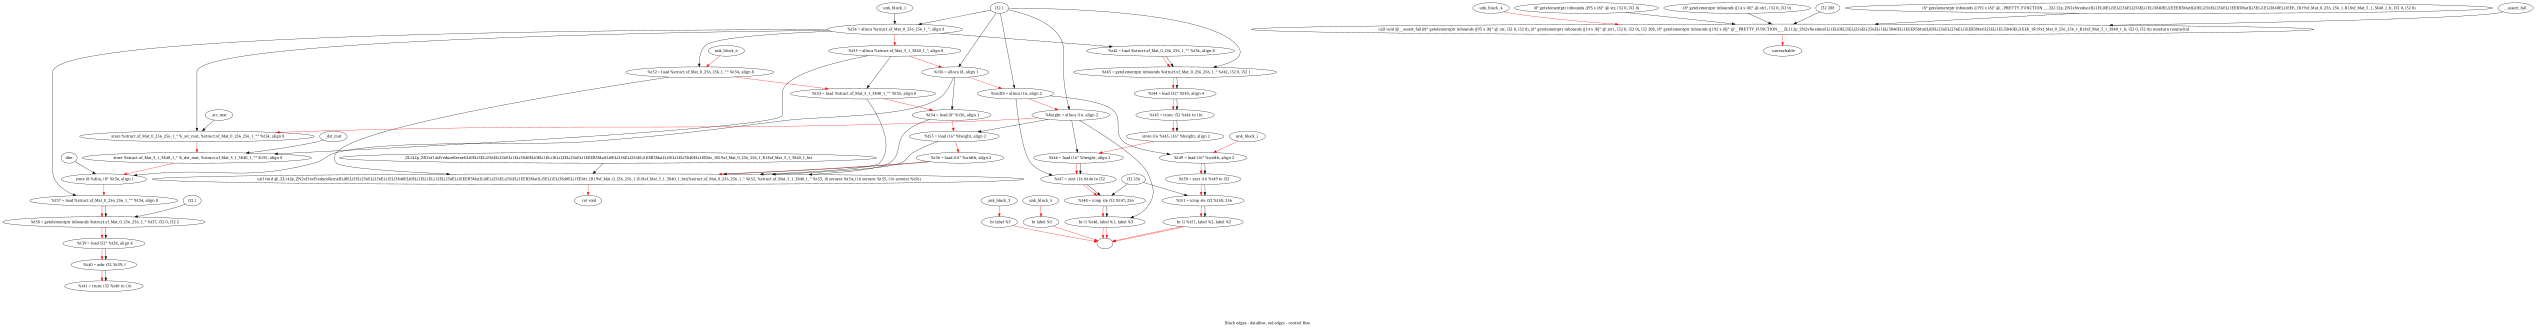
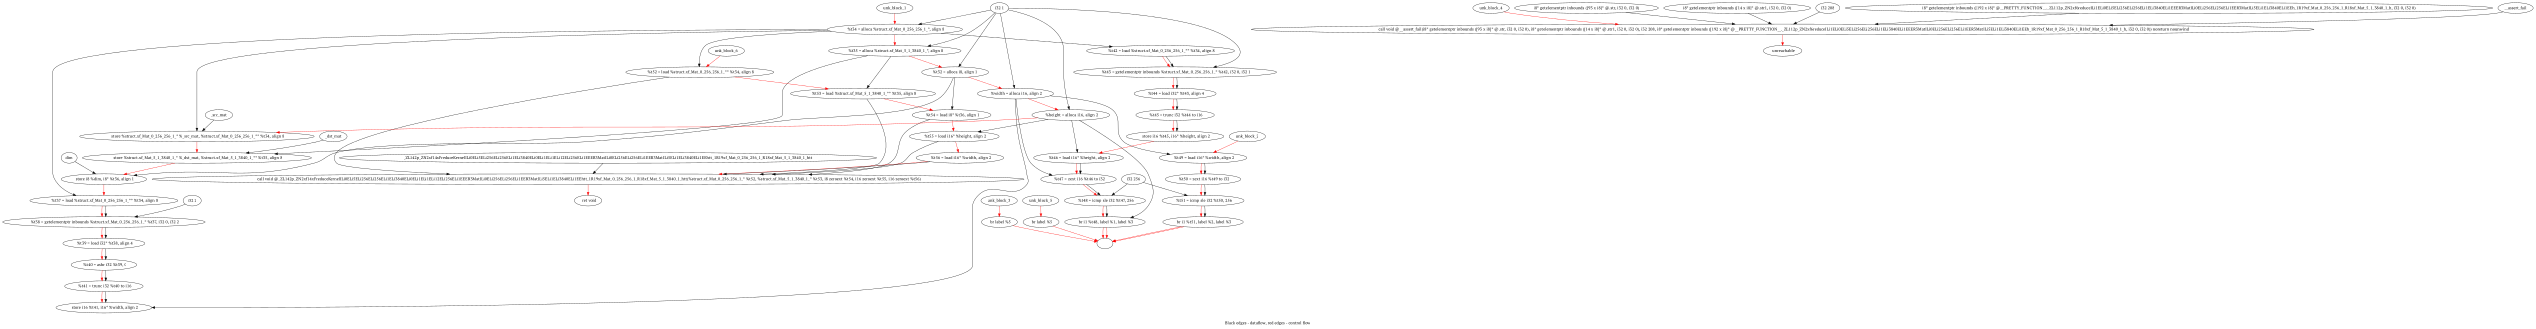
(895, 17) -> (895, 17)
none -> (969, 33)
(955, 72) -> (955, 72)
none -> (104, 308)
